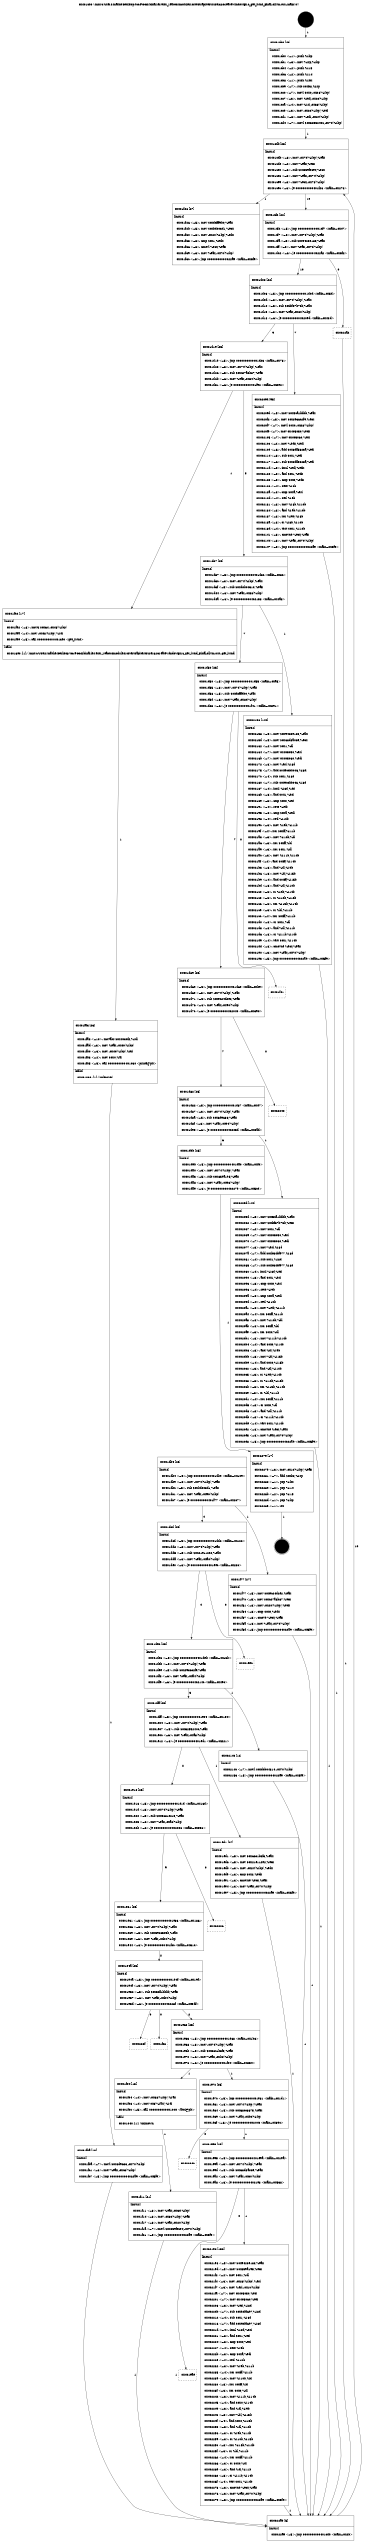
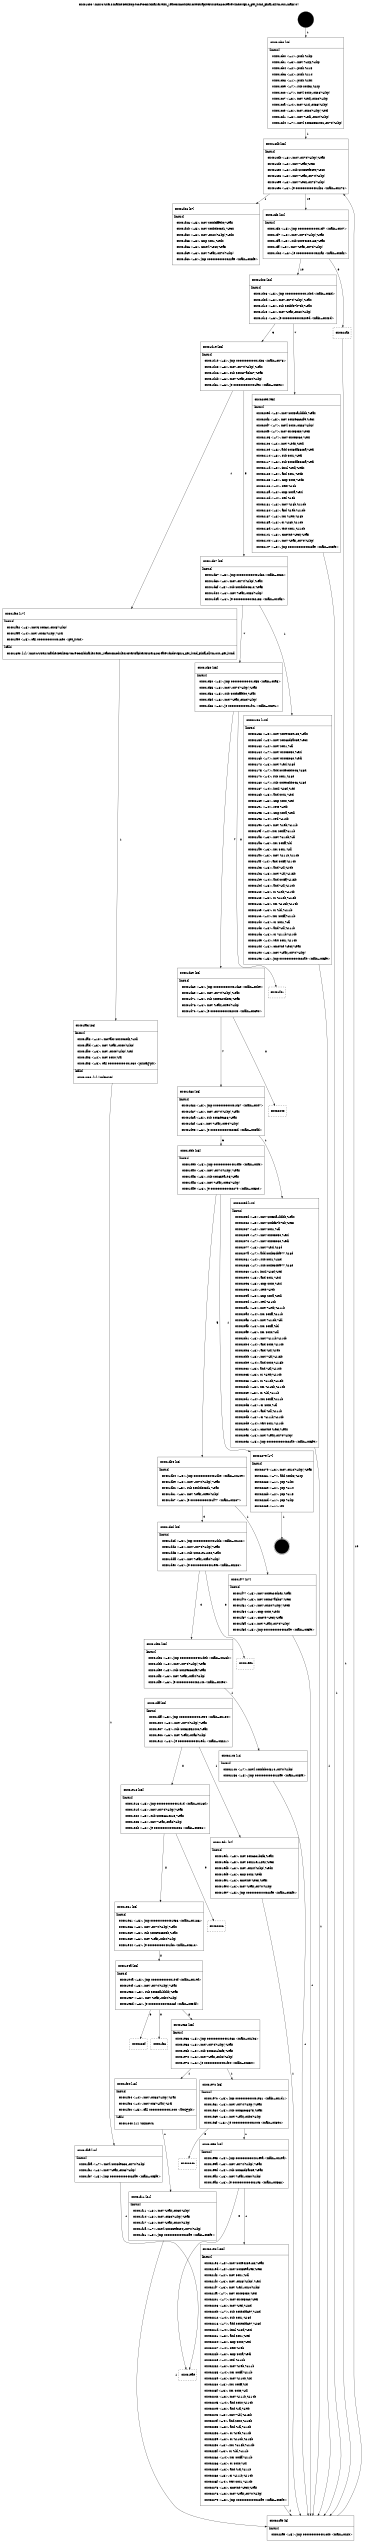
none -> (206, 1325)
(188, 1692) -> none
(165, 1868) -> (165, 1868)
(90, 2415) -> (181, 2251)
